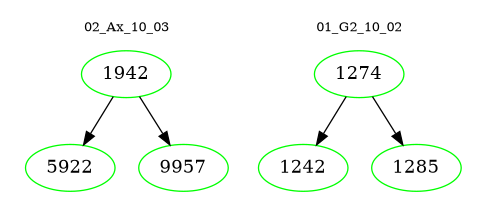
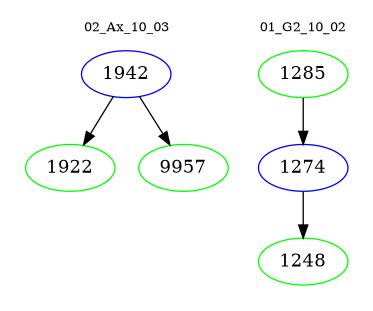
(126, 74) -> (126, 74)
(359, 74) -> (303, 168)
(384, 115) -> (303, 115)
(70, 168) -> (70, 168)
(303, 168) -> (303, 262)
